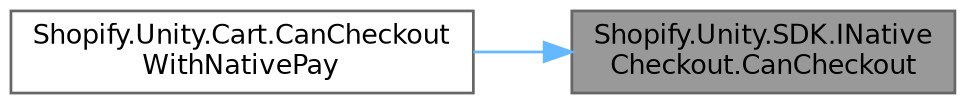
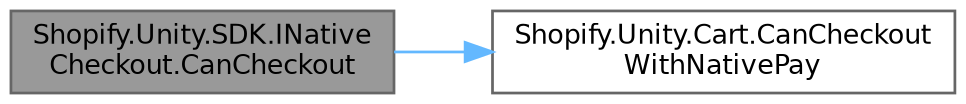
(508, 52) -> (429, 52)
